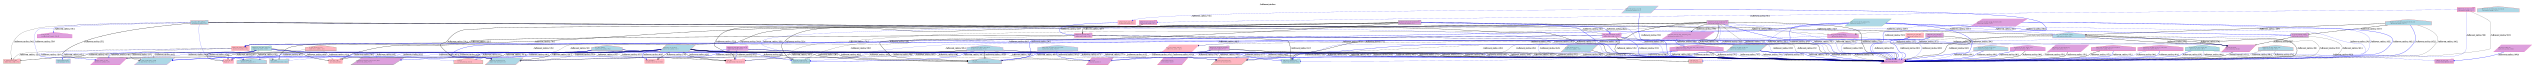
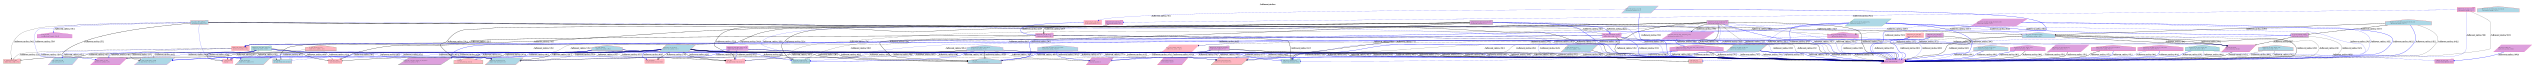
(63, 61) -> (63, 61)
(252, 61) -> (253, 61)
